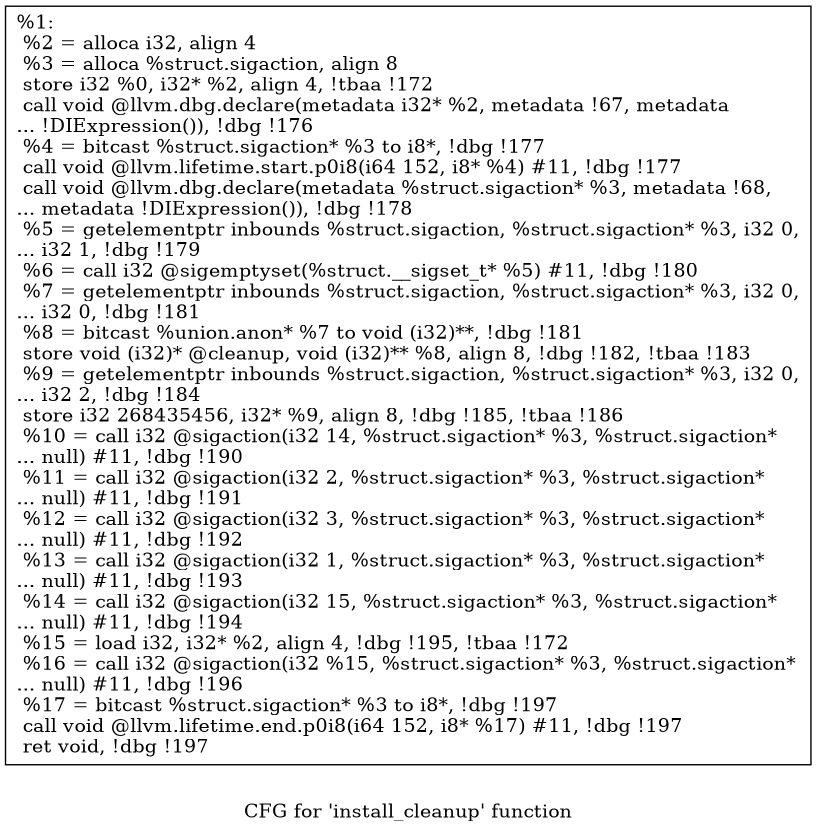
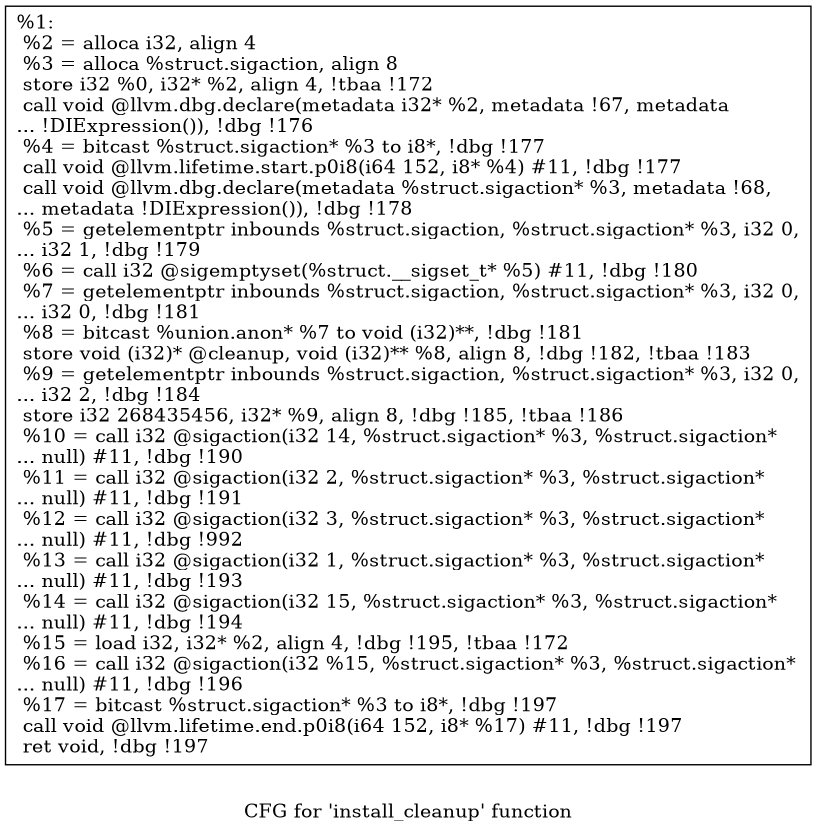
(130, 540) -> (130, 540)
